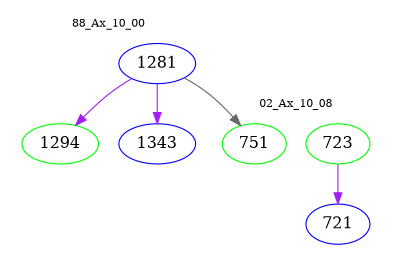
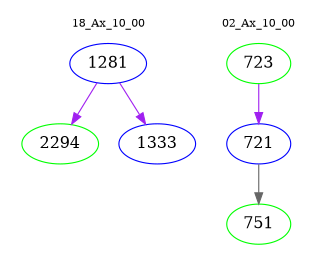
(109, 24) -> (109, 24)
(220, 104) -> (259, 179)
(296, 104) -> (259, 24)
(60, 144) -> (60, 144)
(157, 144) -> (157, 144)
